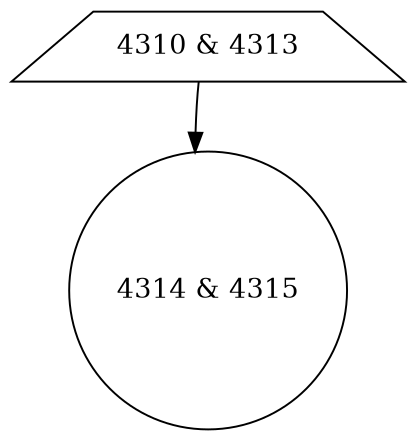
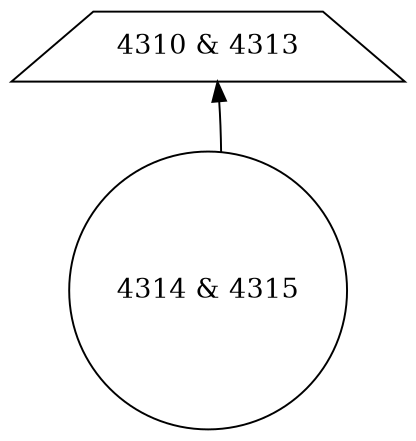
(197, 107) -> (220, 127)
